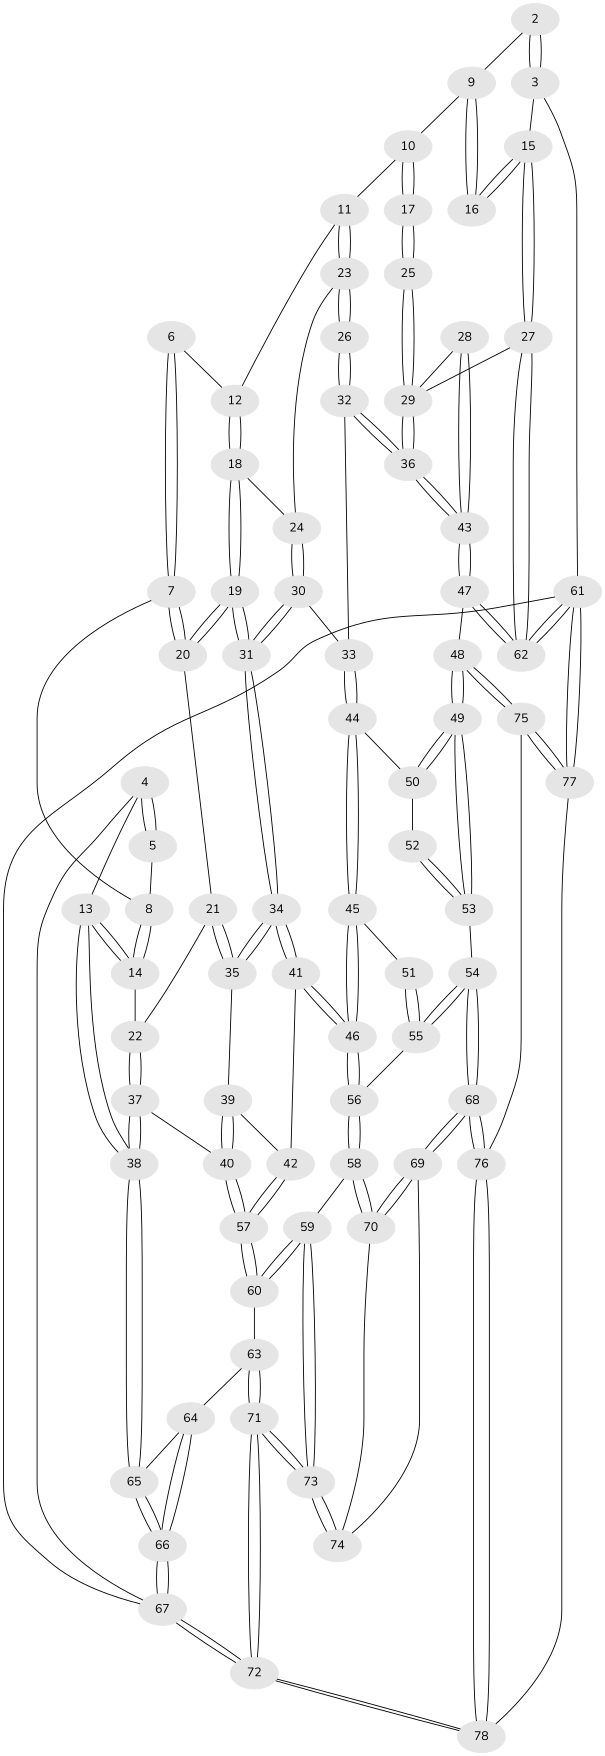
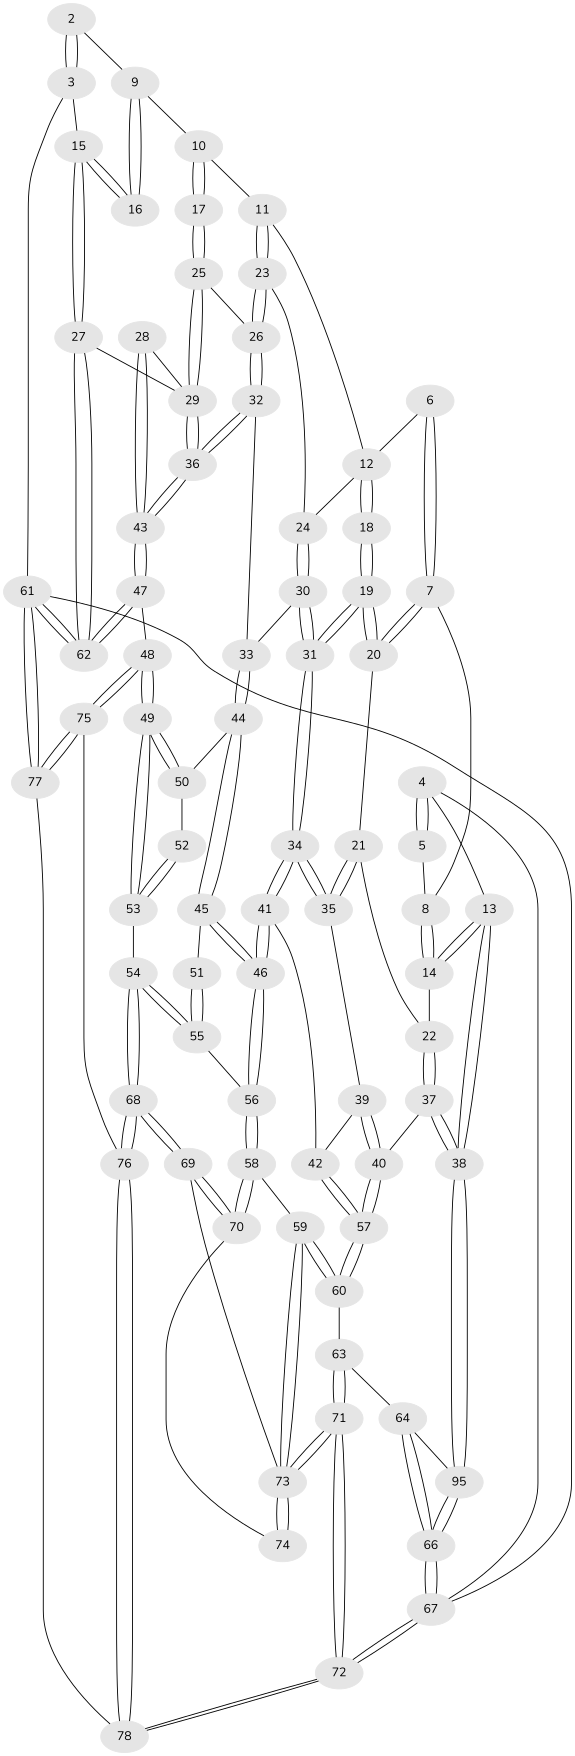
none -> (227, 306)
(266, 496) -> (335, 496)
(420, 1368) -> (229, 1325)
(134, 1482) -> (459, 1482)
